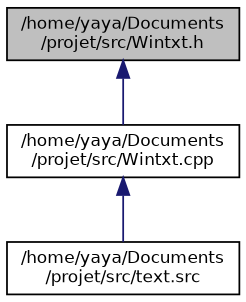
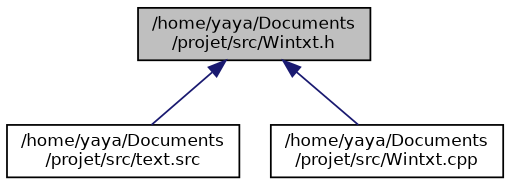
(123, 219) -> (182, 99)
